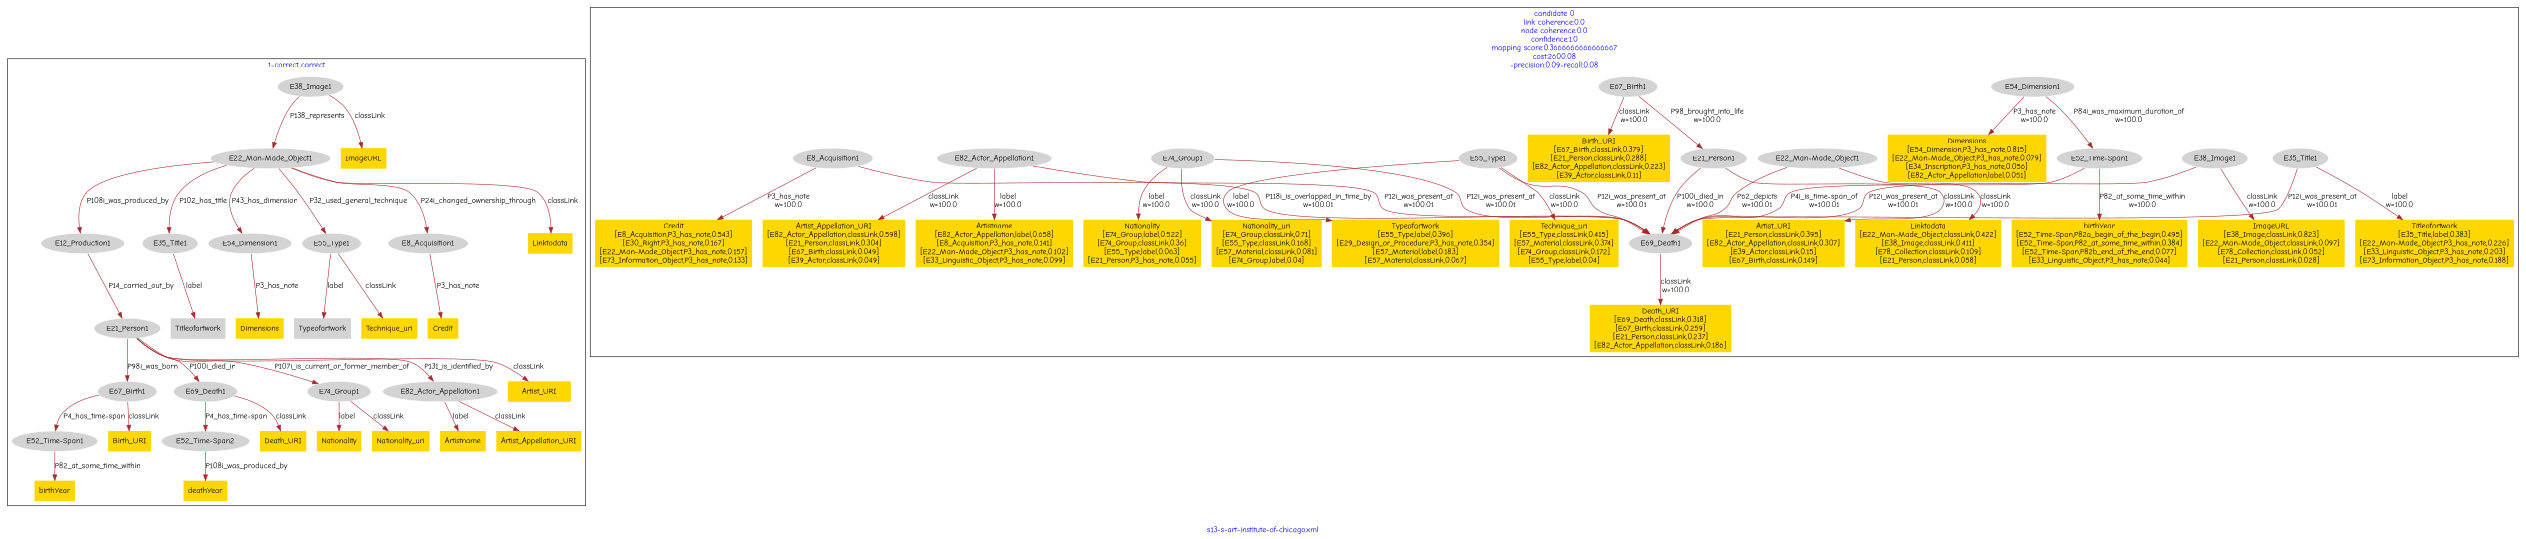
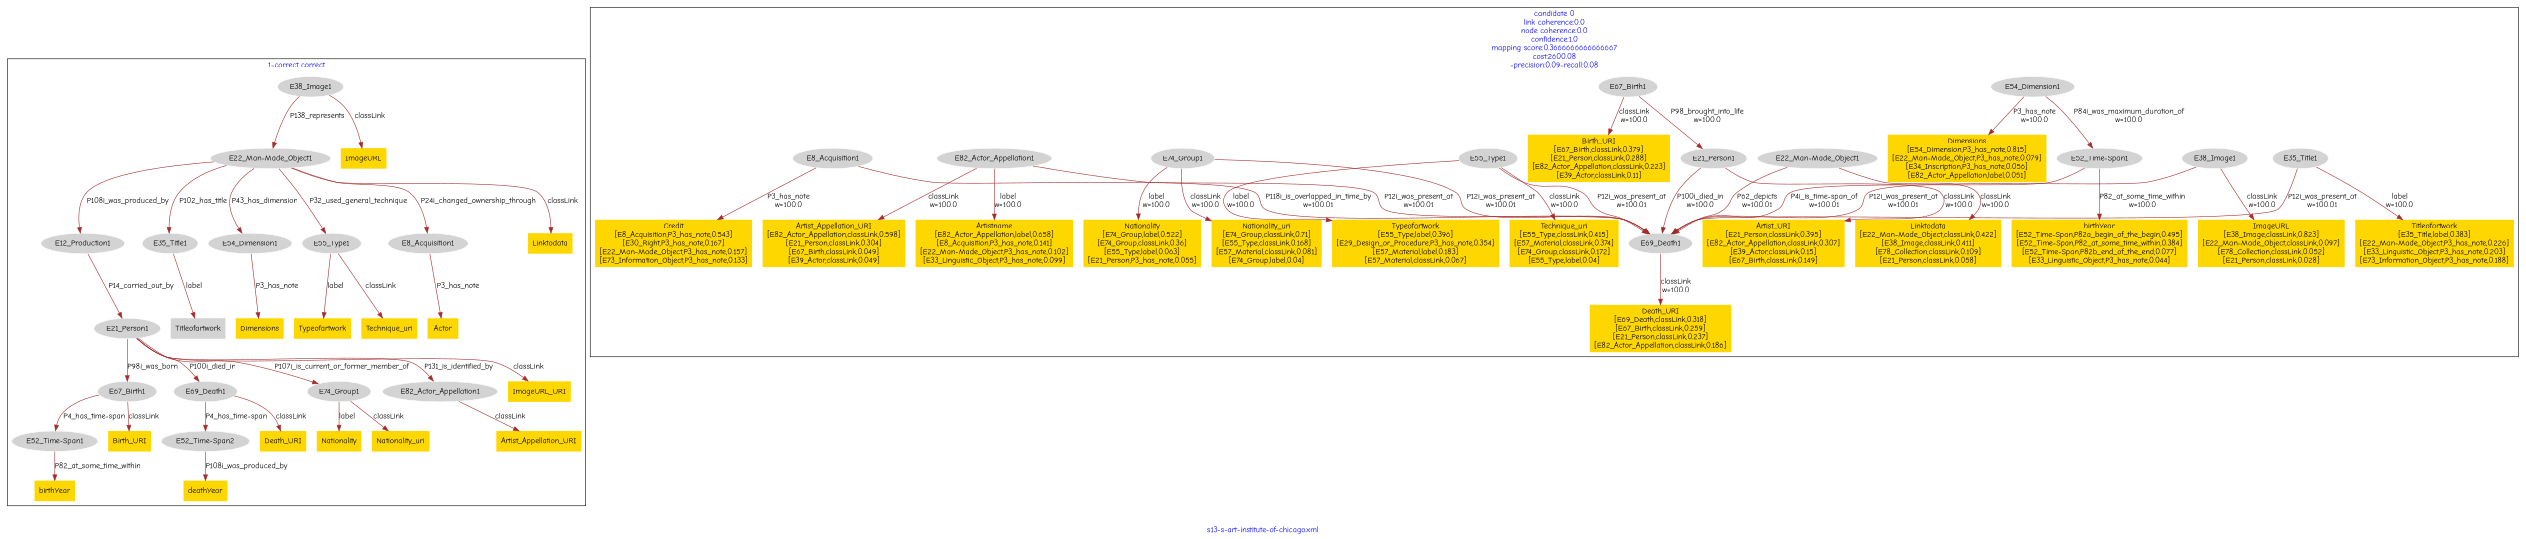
(323, 329) -> (323, 329)
(443, 329) -> (443, 329)
(539, 392) -> (539, 392)
(463, 441) -> none
